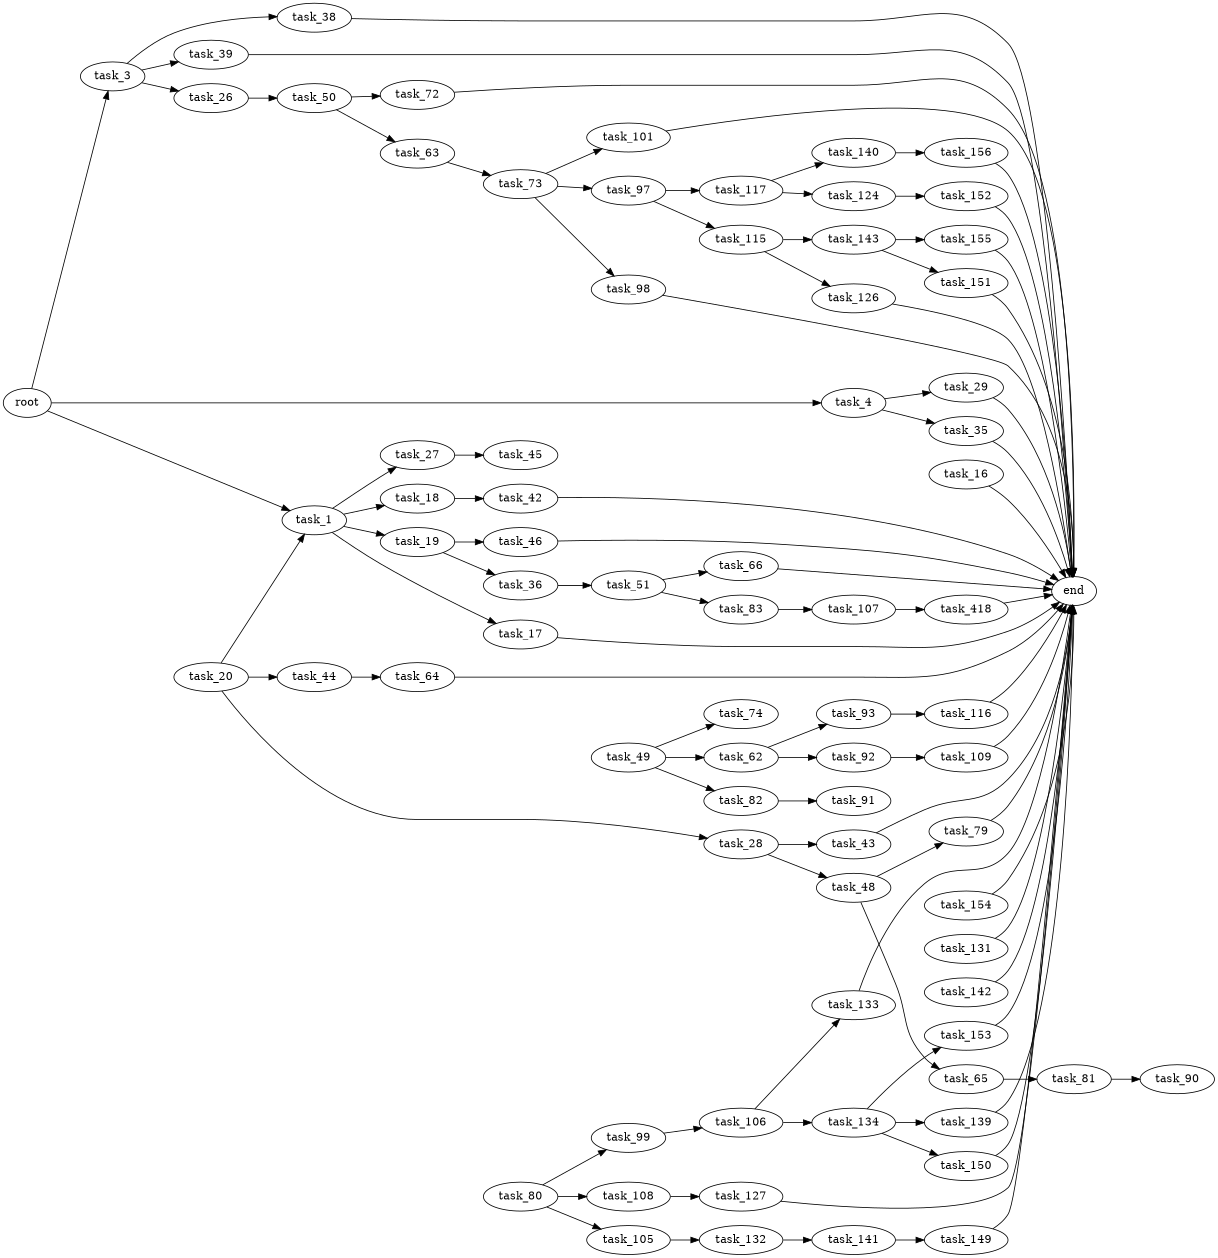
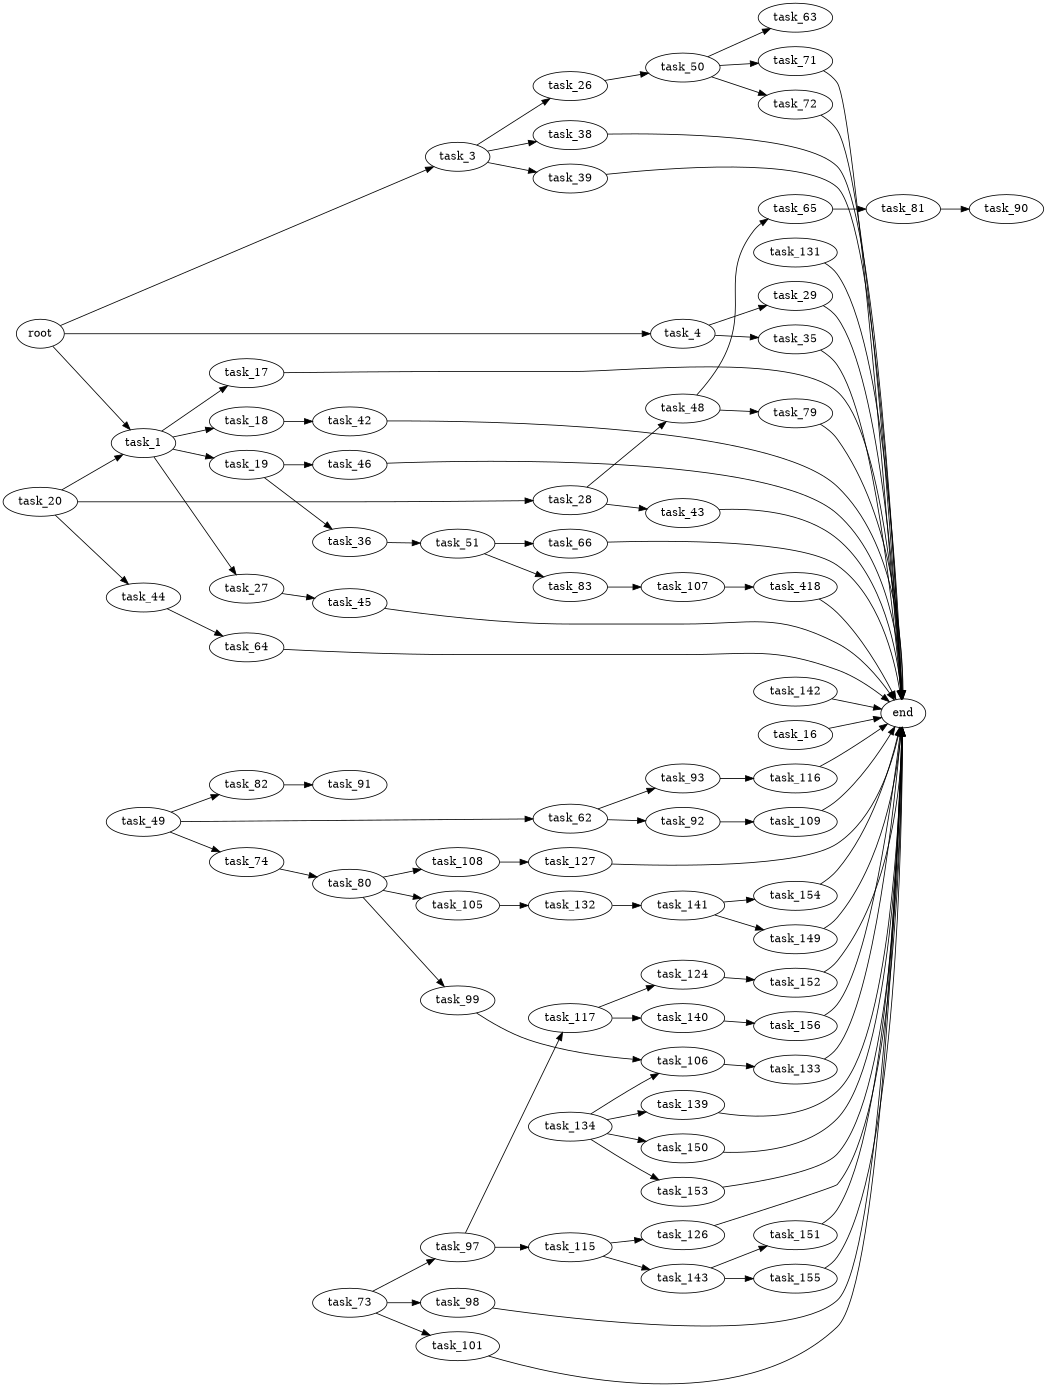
none -> (795, 61)
(465, 168) -> none
none -> (649, 624)
none -> (294, 872)
none -> (735, 901)
(793, 1123) -> (621, 1095)
